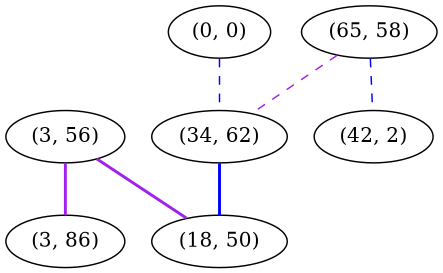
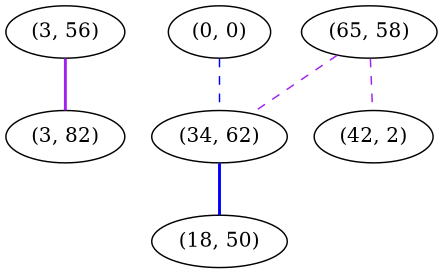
(371, 84) -> (371, 84)
(142, 189) -> none
(65, 241) -> (65, 137)
